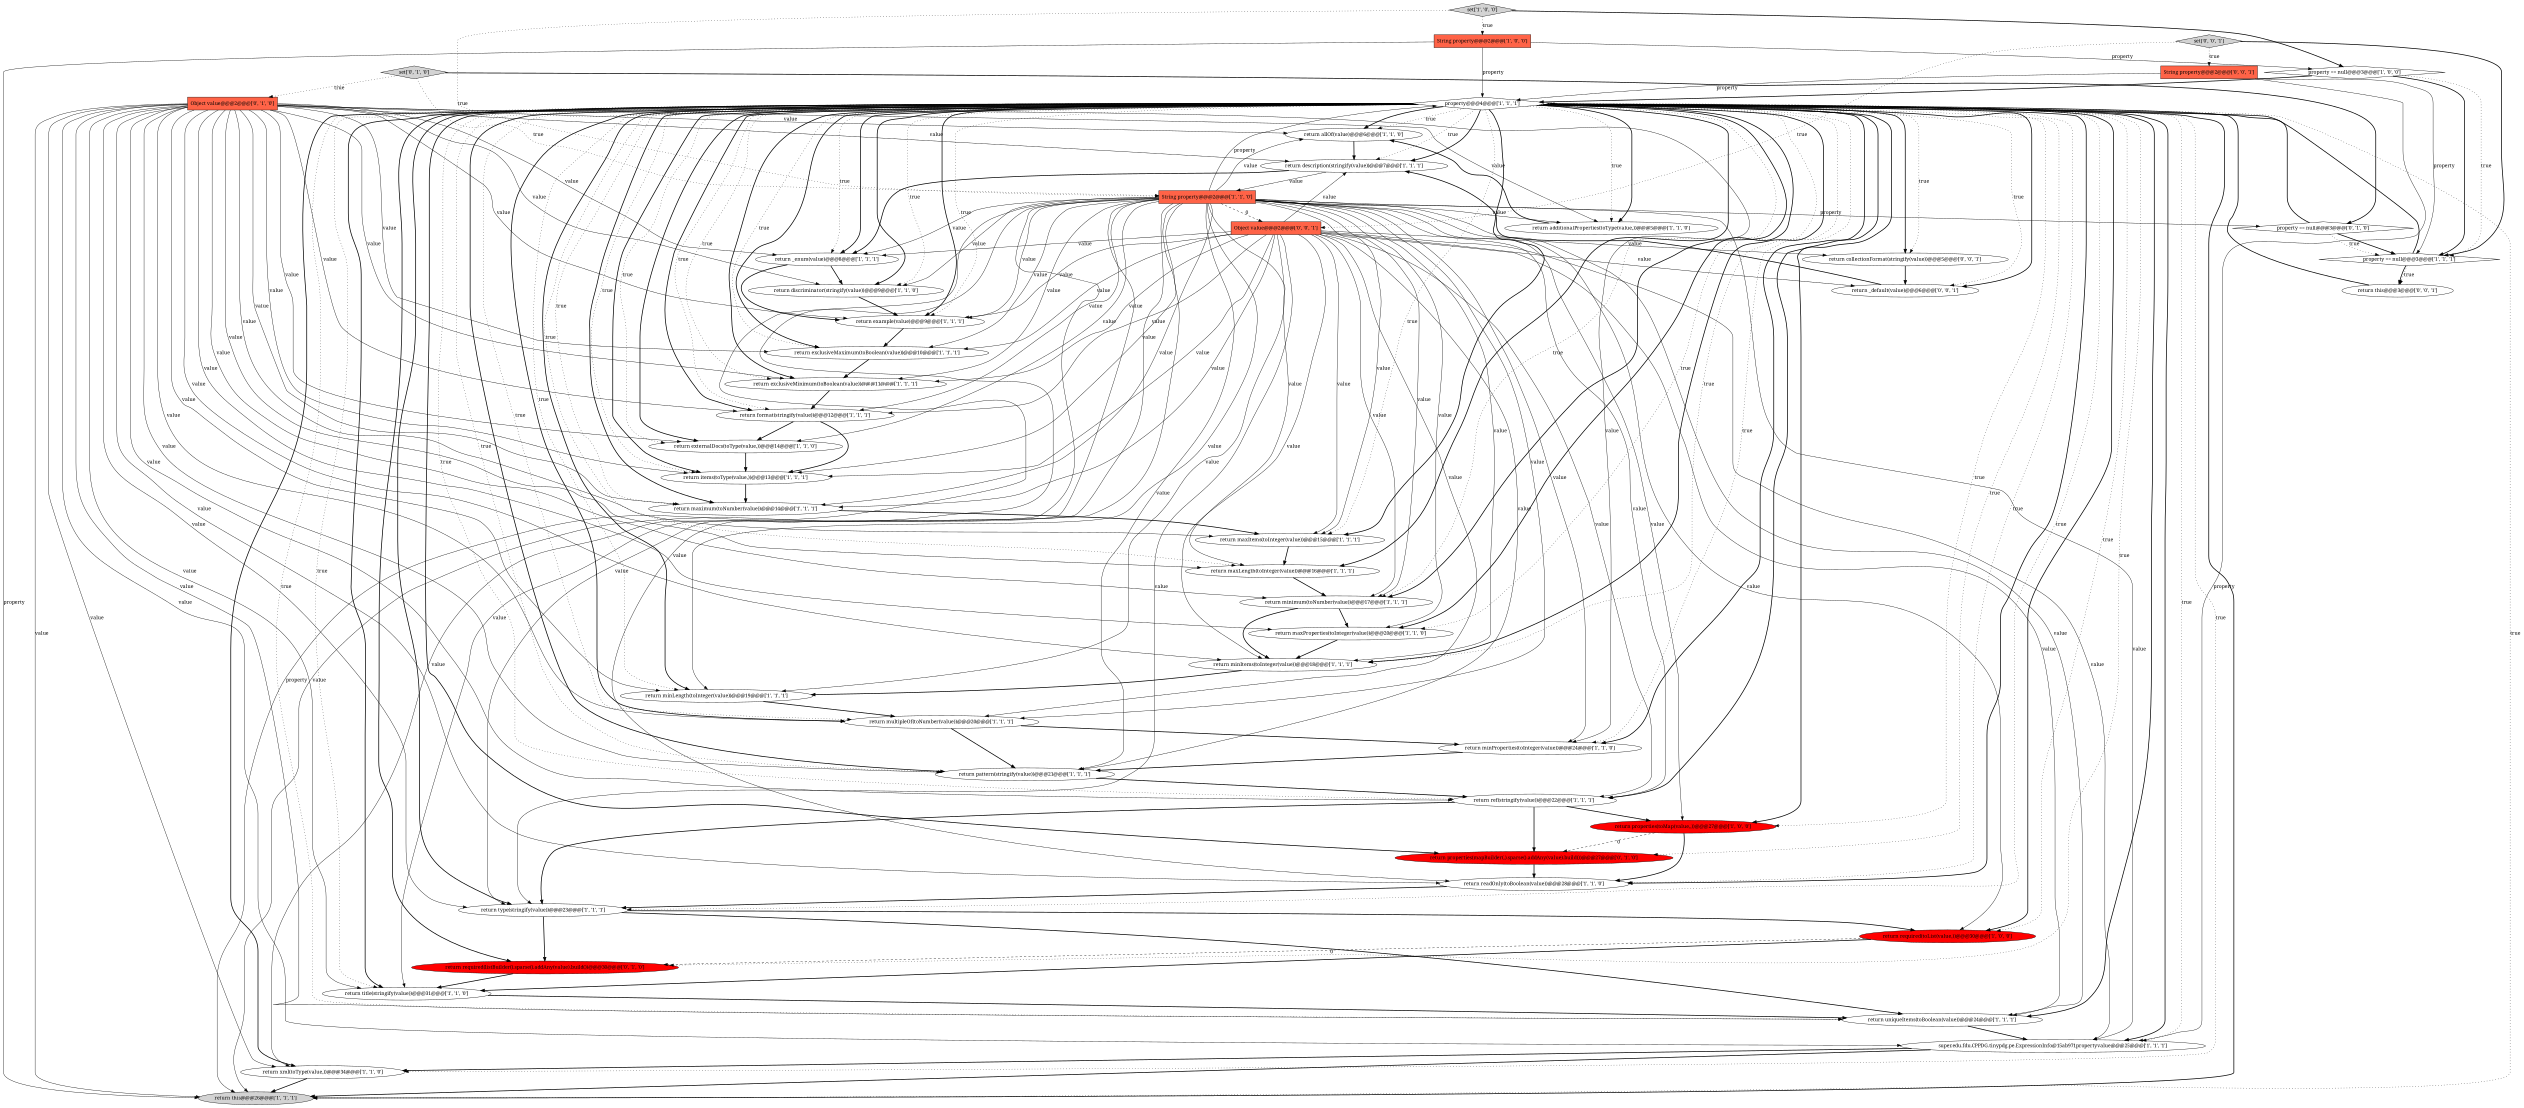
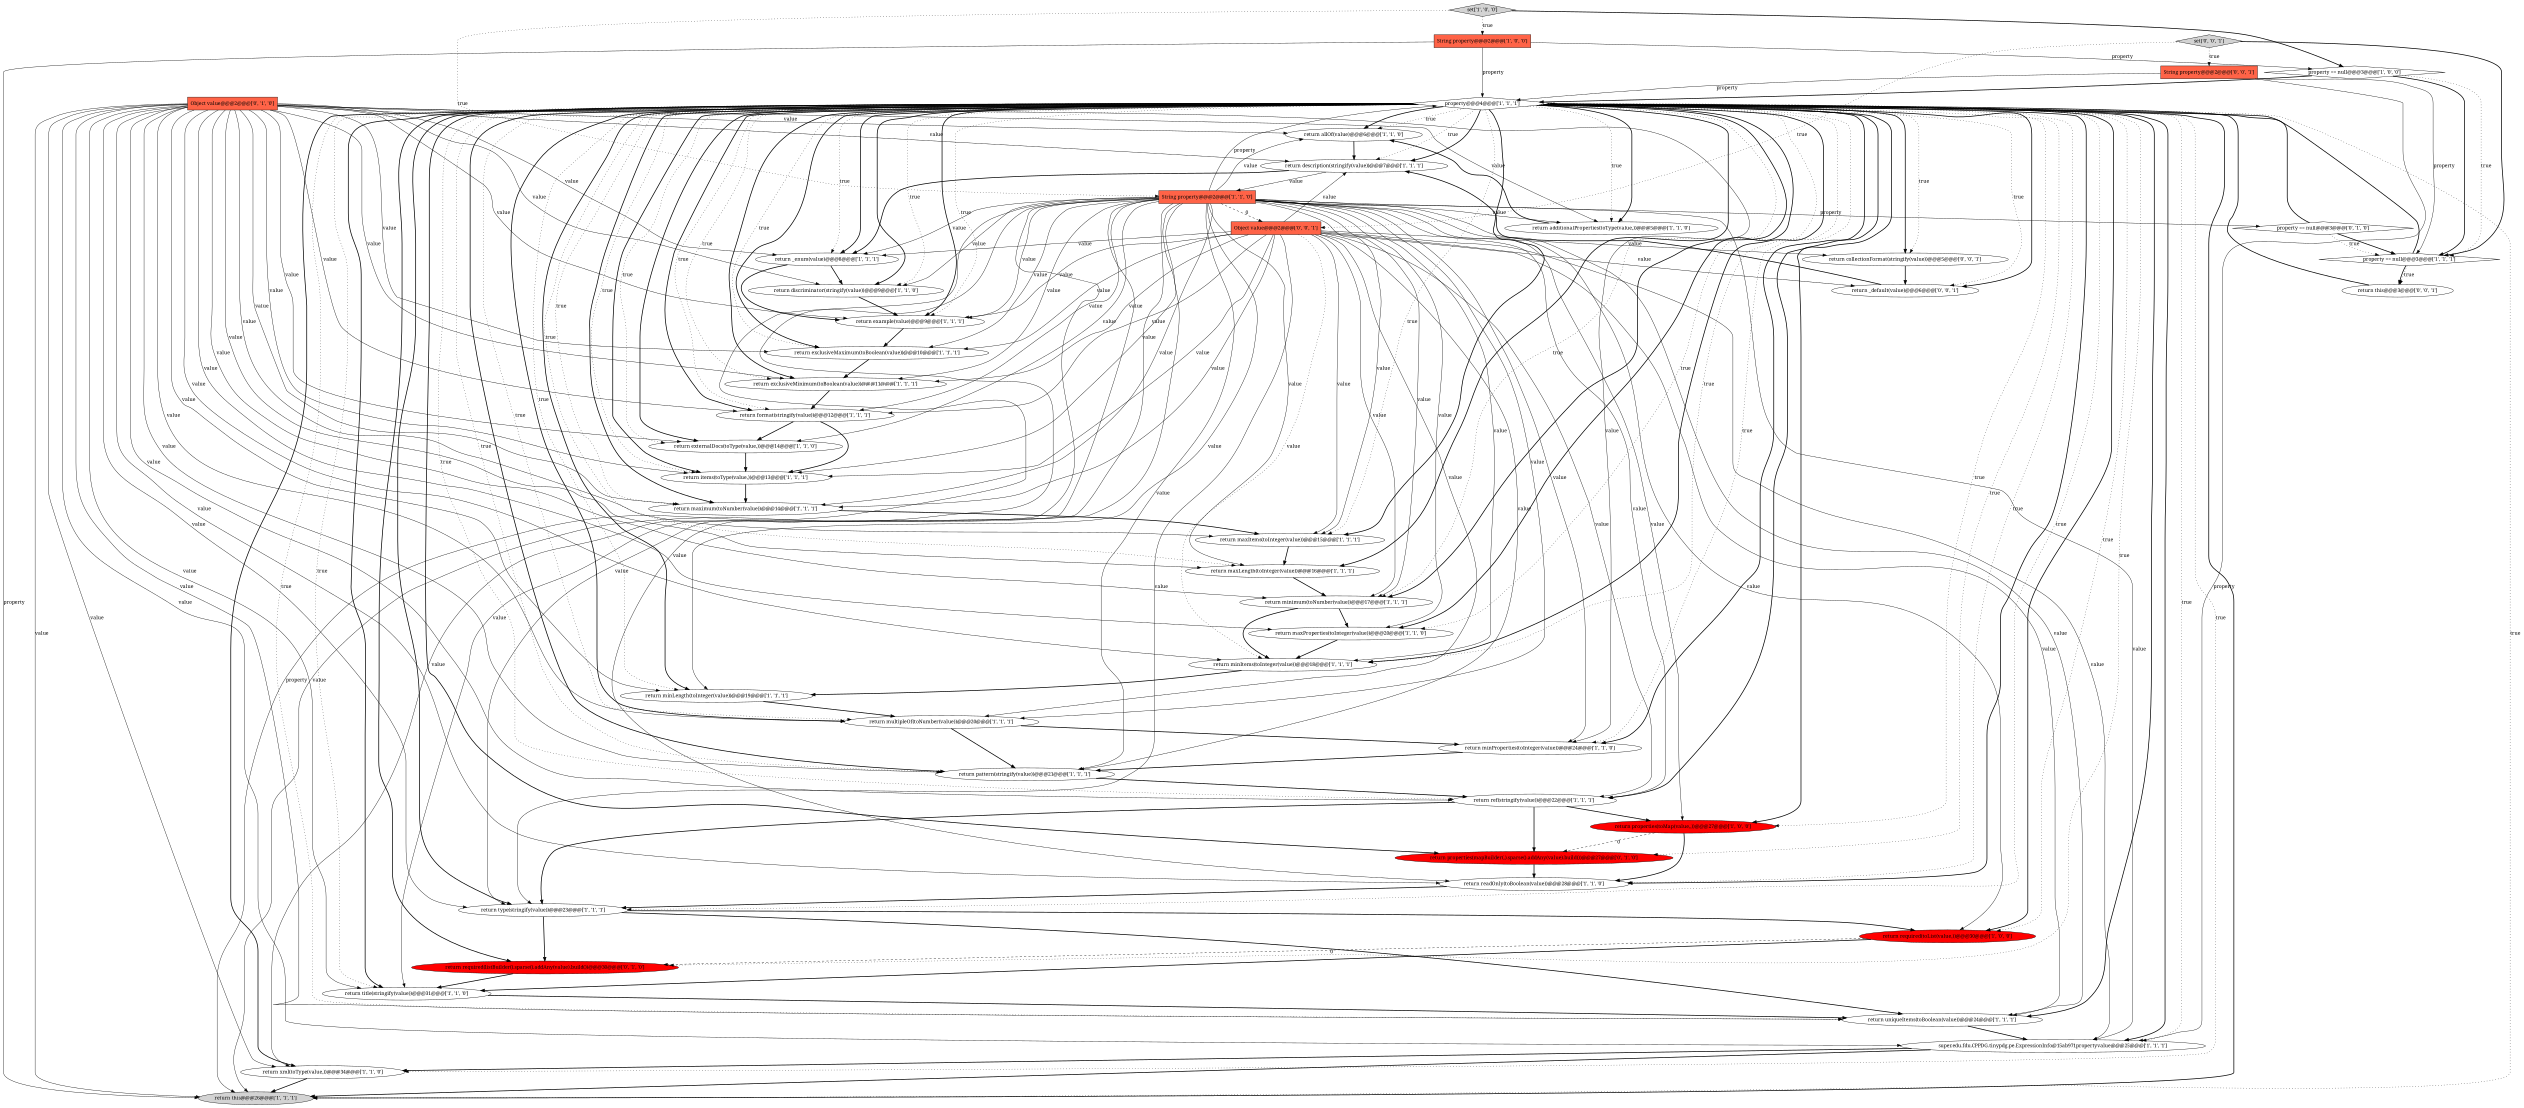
(414, 72) -> none
(1264, 471) -> (1264, 471)
(1128, 577) -> none
